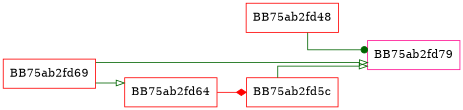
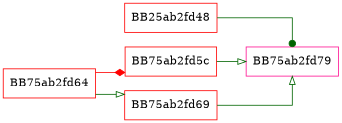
(292, 18) -> (171, 18)
(106, 83) -> (106, 94)
